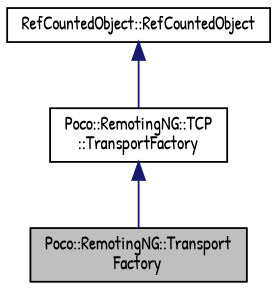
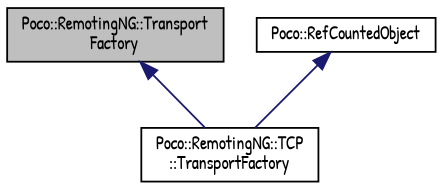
(139, 25) -> (346, 35)
(139, 204) -> (179, 101)
